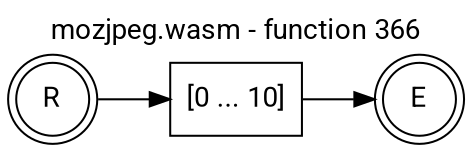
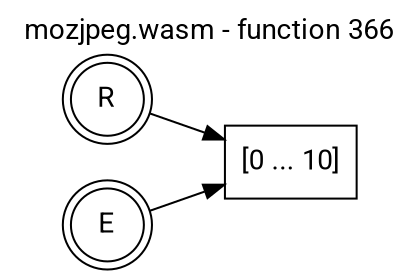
(328, 99) -> (177, 201)
